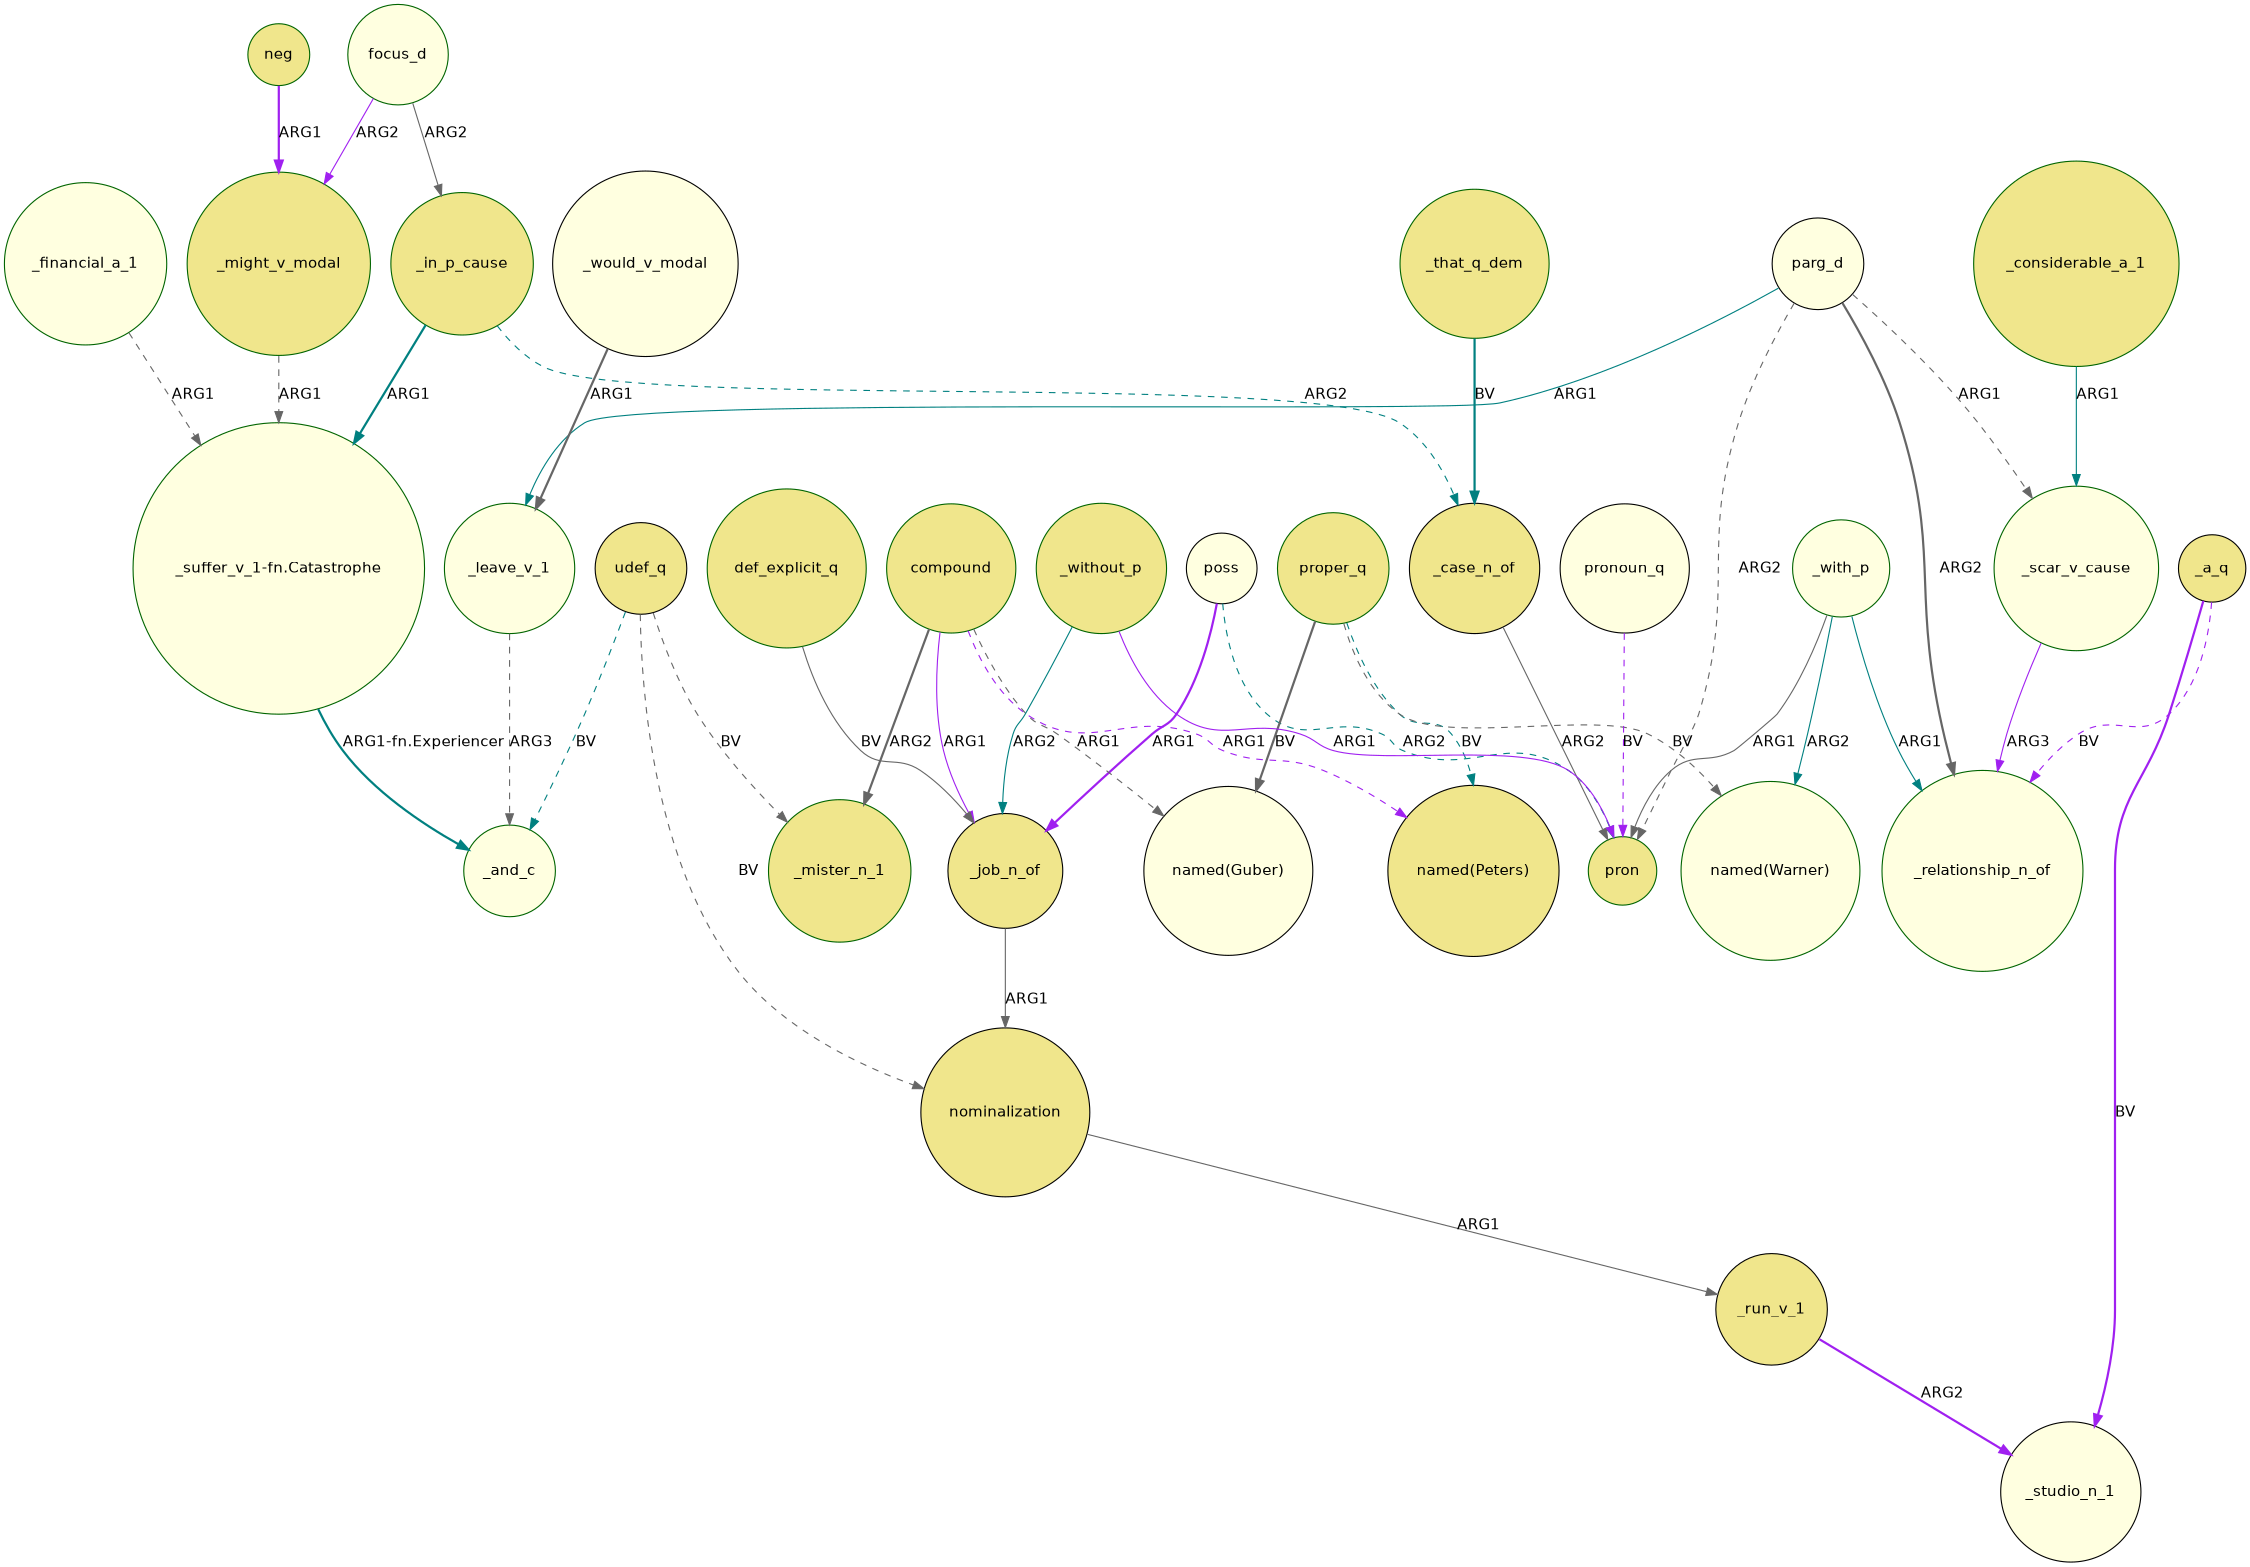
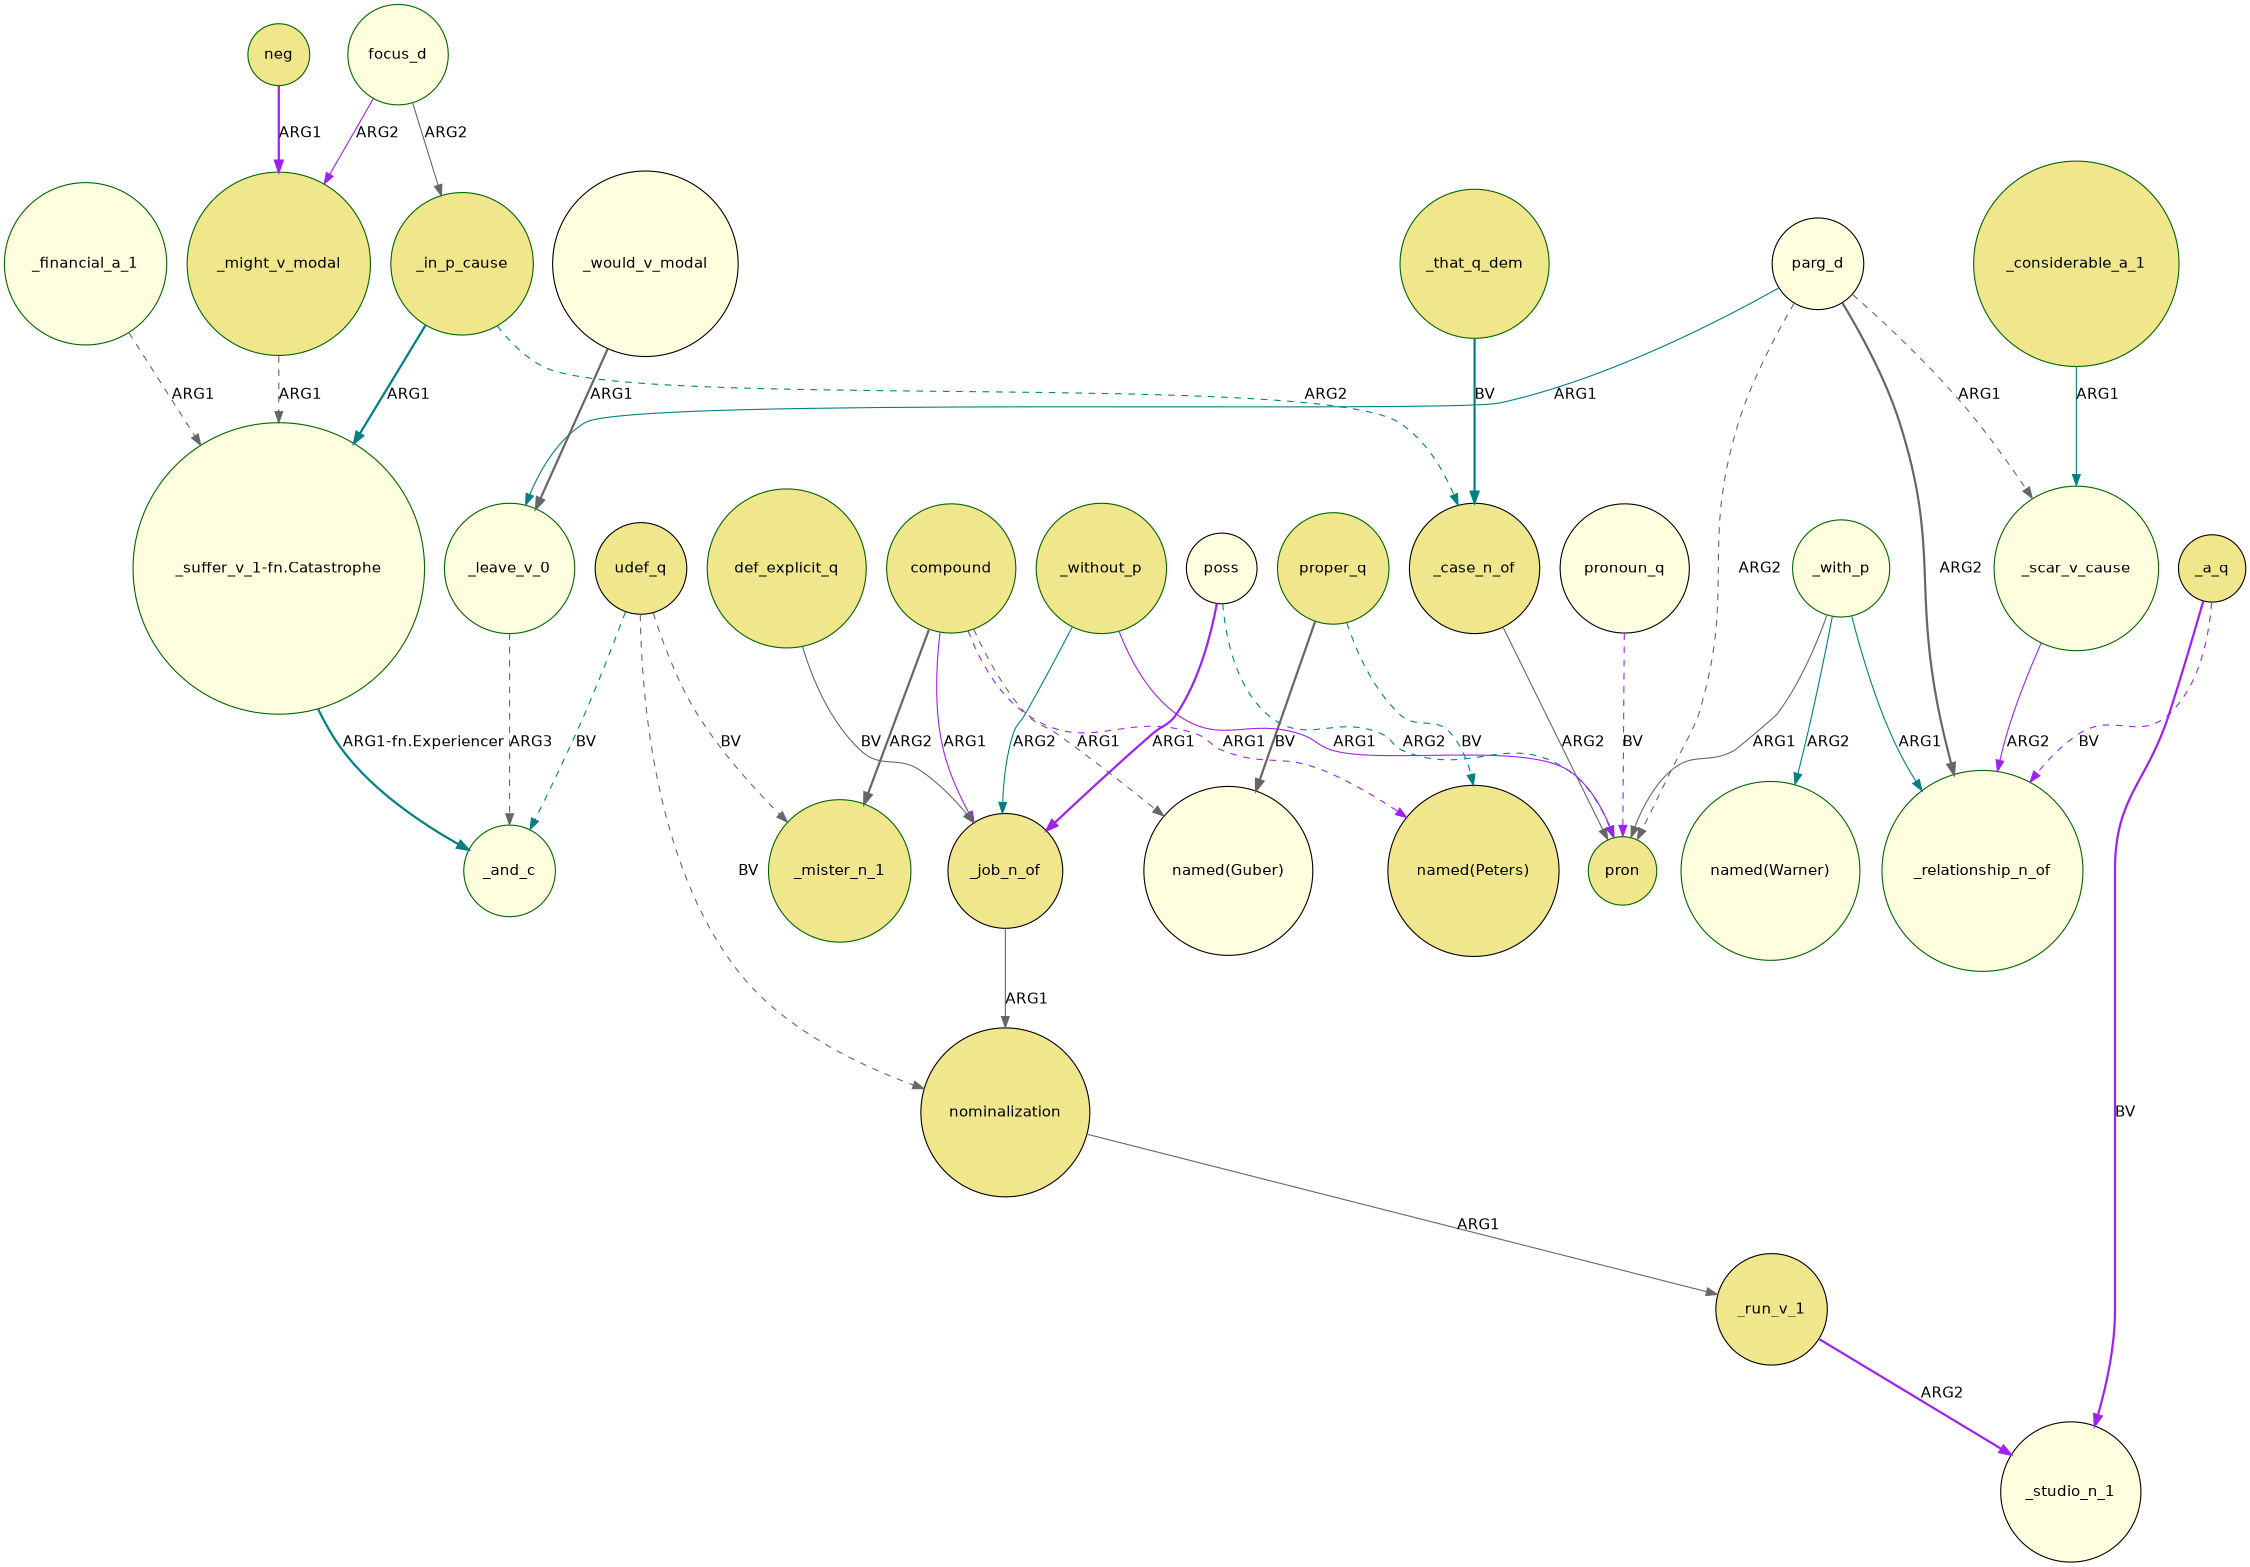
(510, 568) -> (510, 568)
(1512, 727) -> none
(2029, 742) -> (2029, 742)
